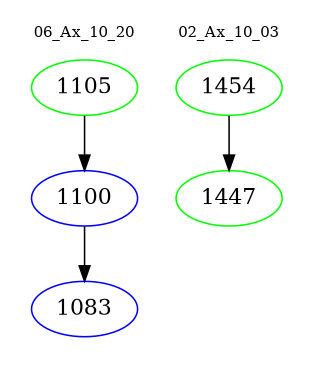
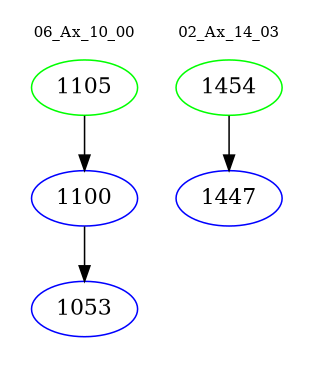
(85, 33) -> (85, 33)
(229, 33) -> (229, 33)
(229, 198) -> (229, 198)
(85, 309) -> (85, 309)
